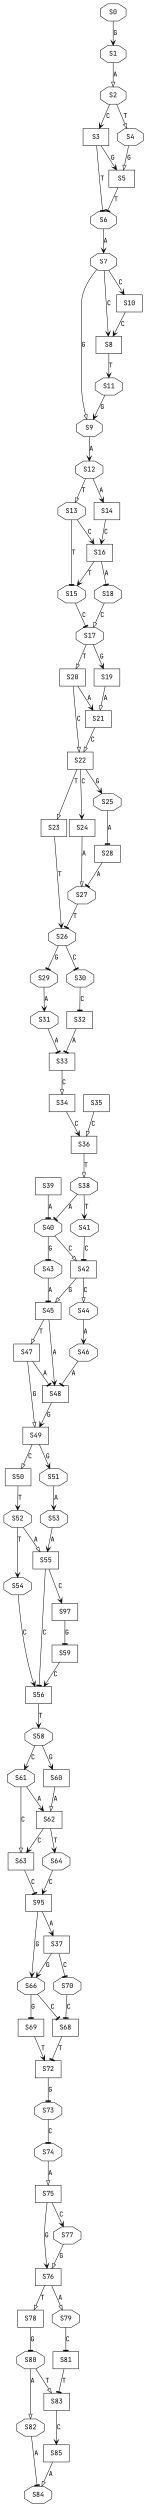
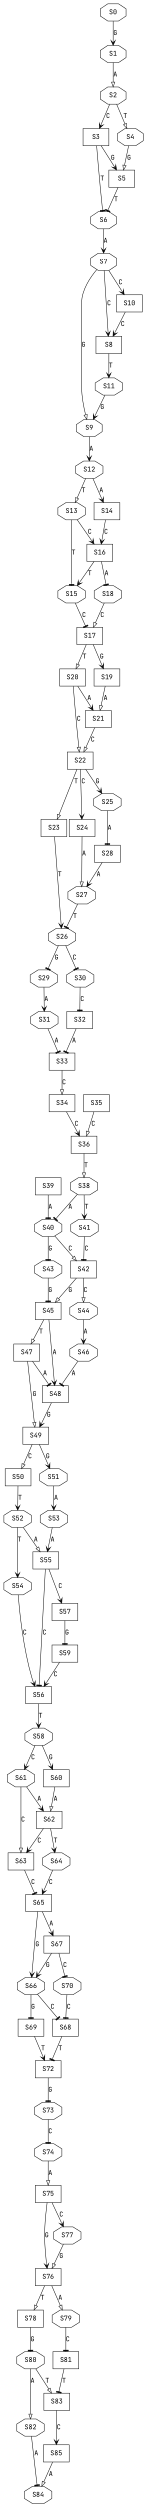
(90, 636) -> (90, 636)
(95, 874) -> (96, 873)
(50, 1290) -> (50, 1290)
(65, 1612) -> (65, 1612)
(39, 1903) -> (39, 1903)
(57, 1945) -> (57, 1945)
